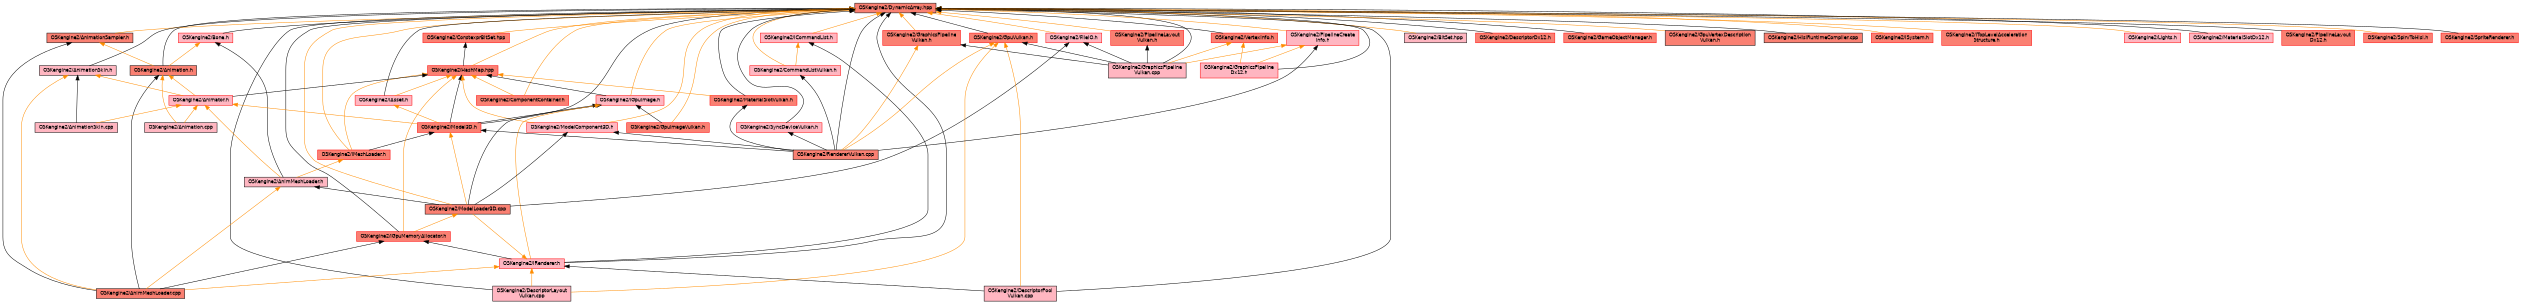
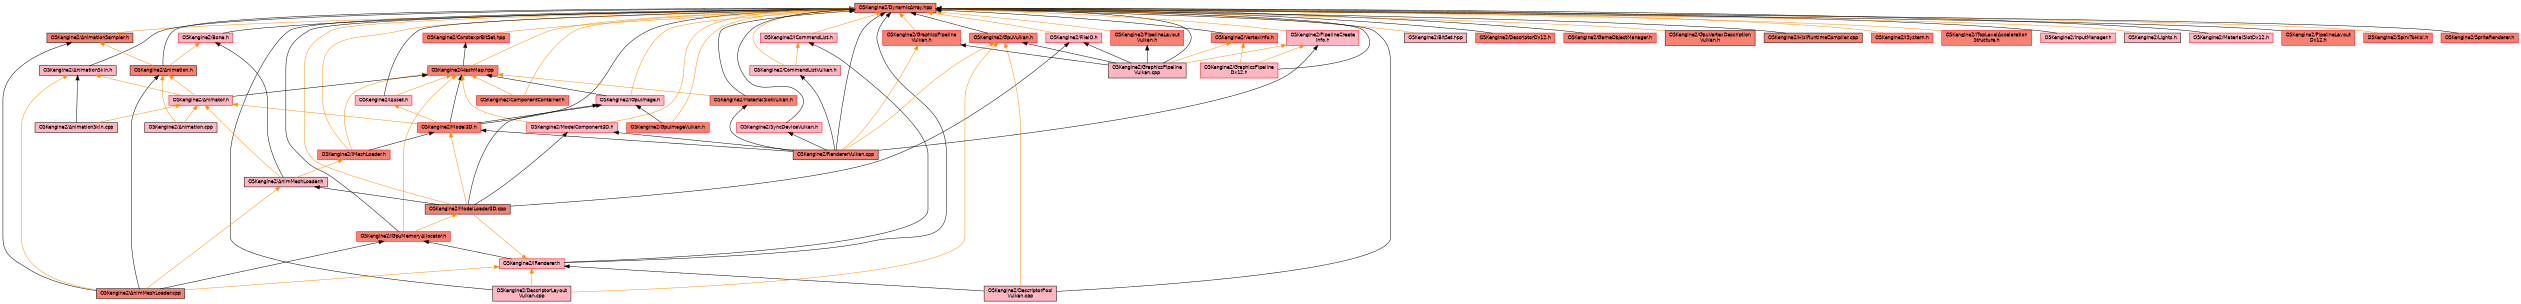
none -> (2078, 38)
(2152, 38) -> (2152, 38)
(516, 154) -> none
